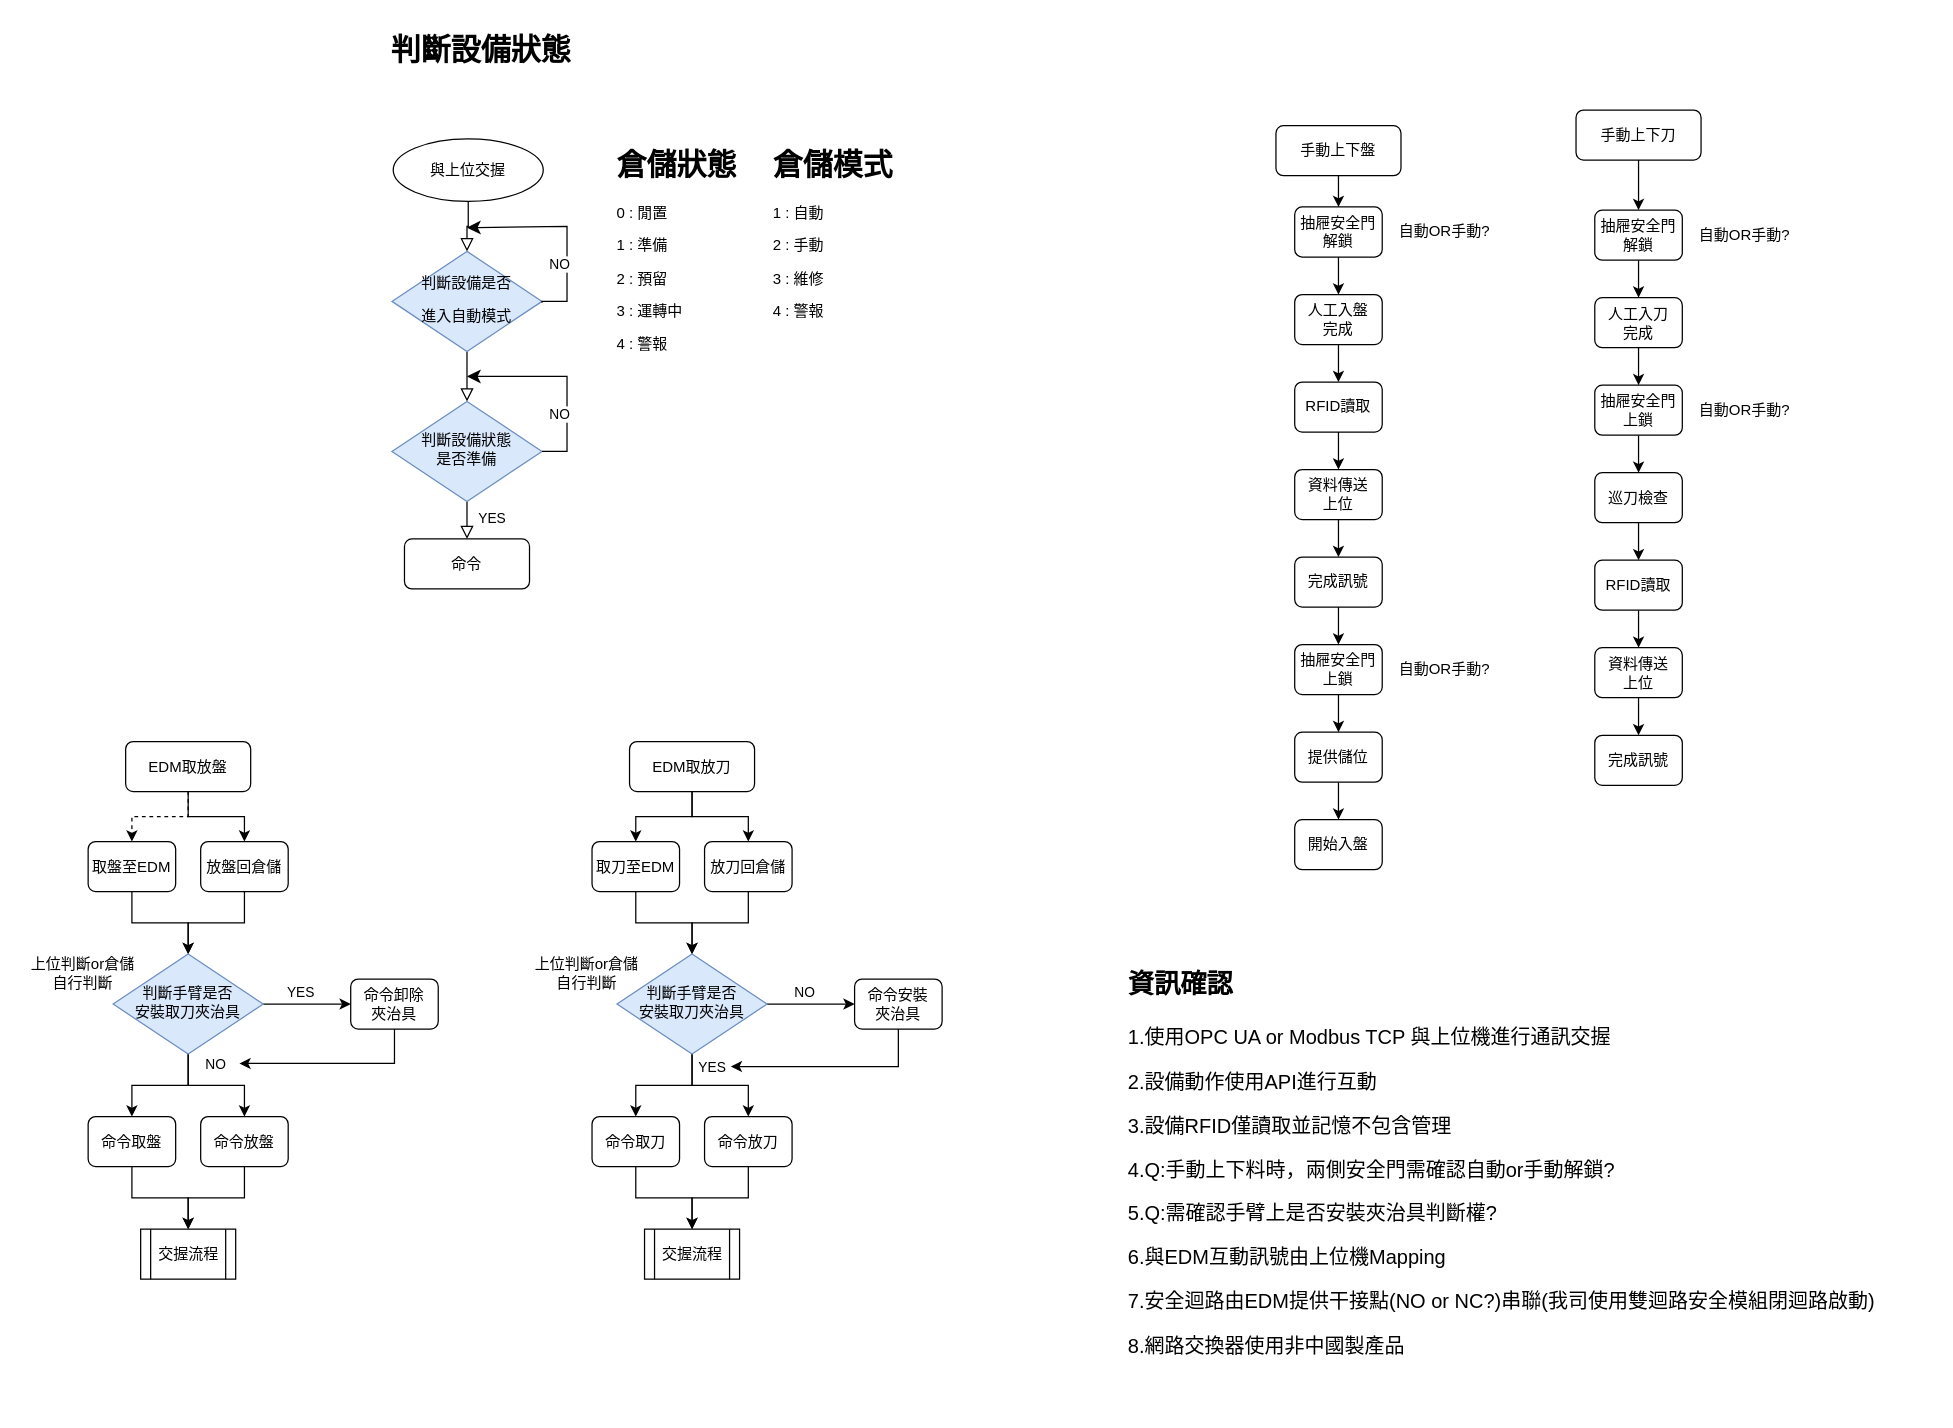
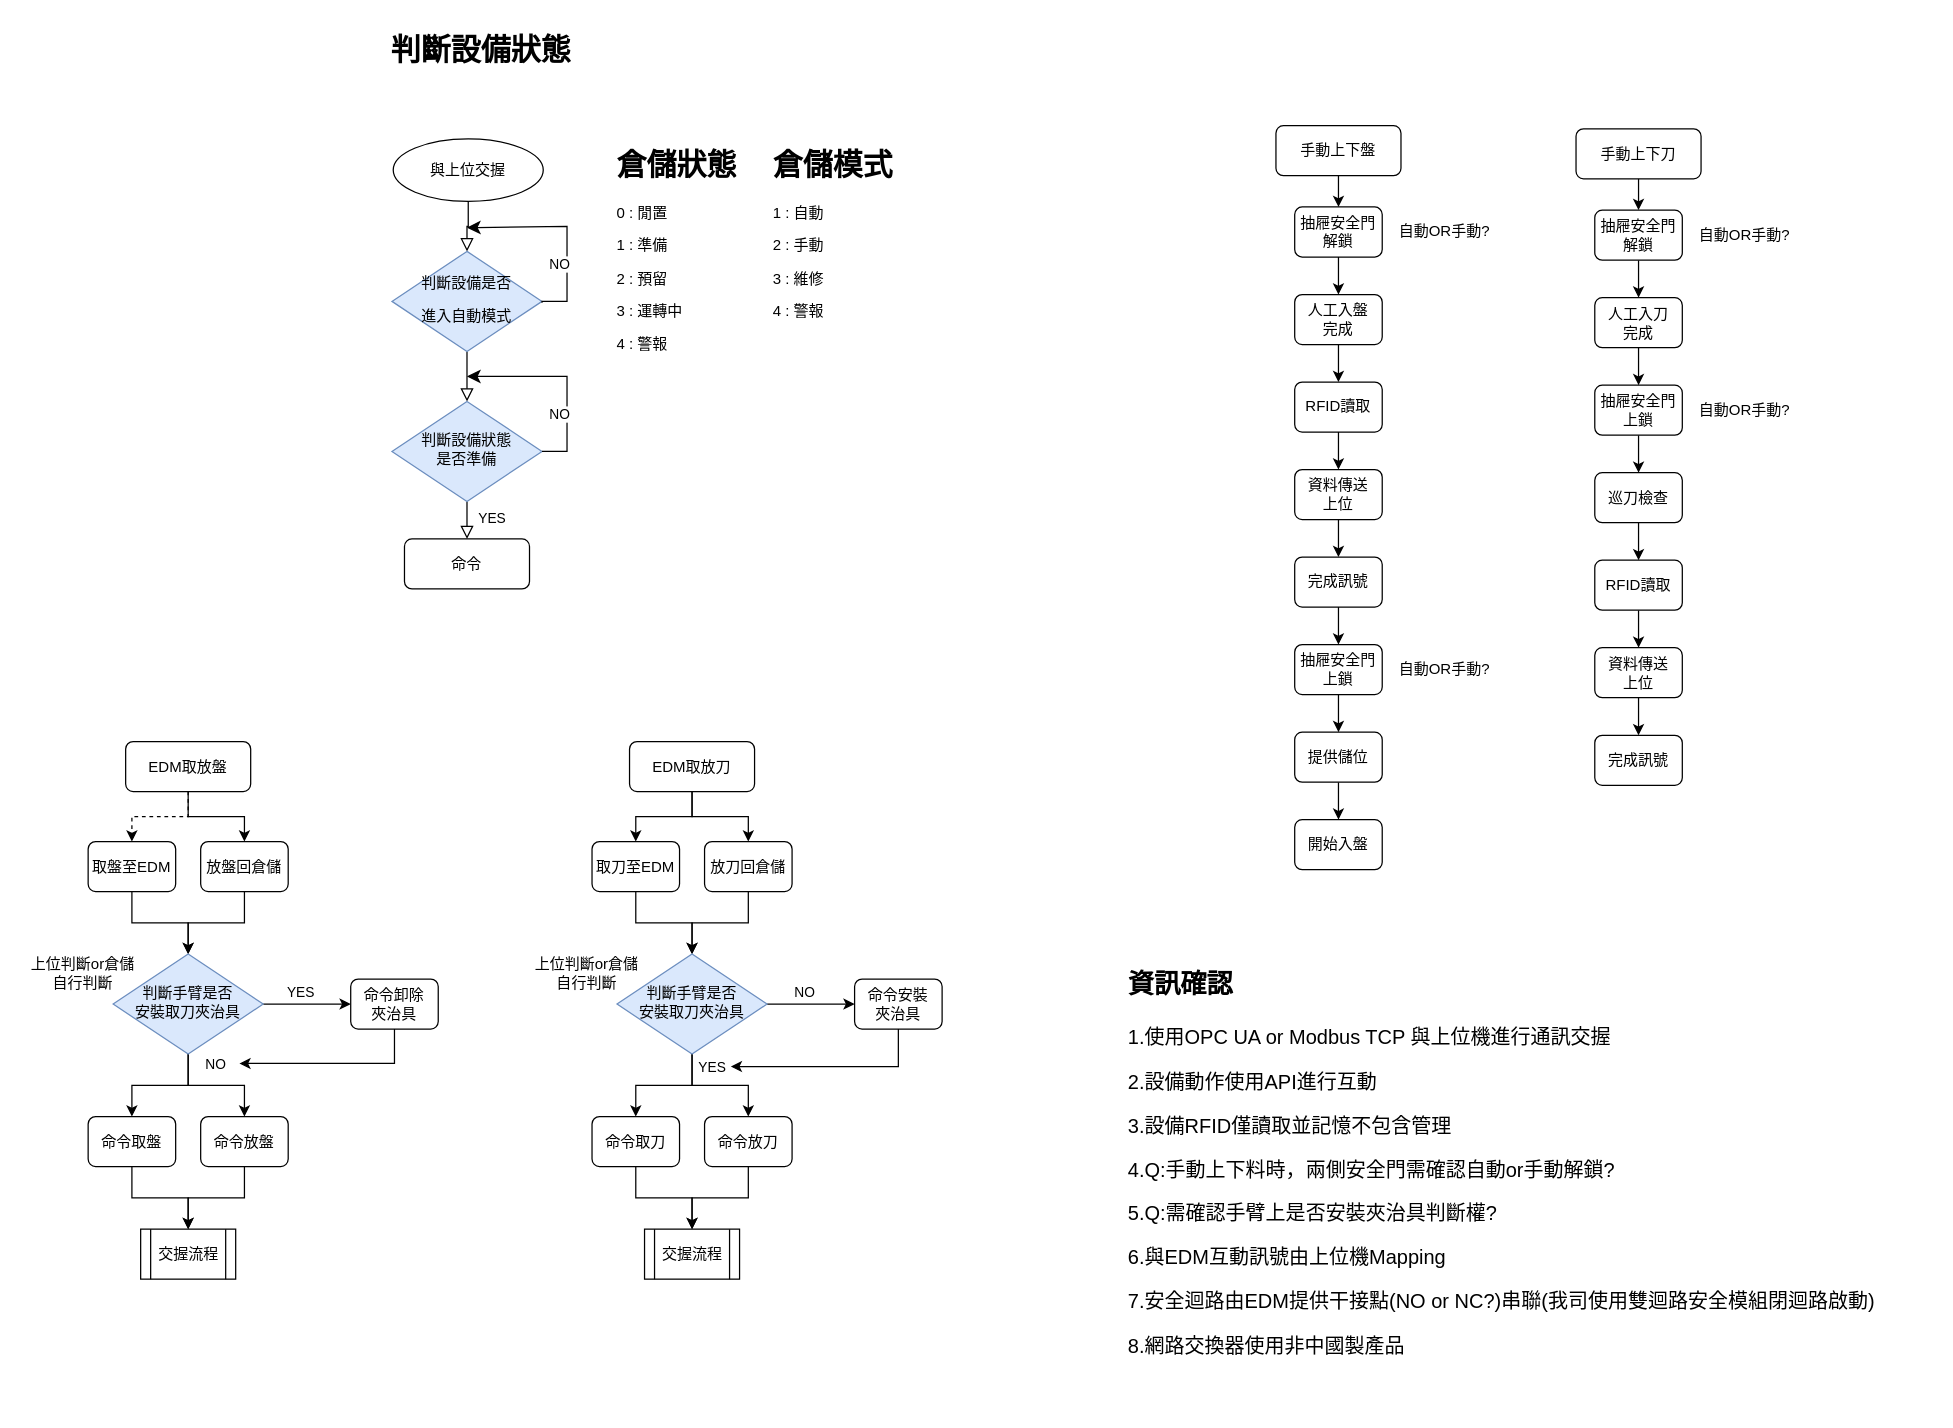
(1638, 135) -> (1638, 154)
